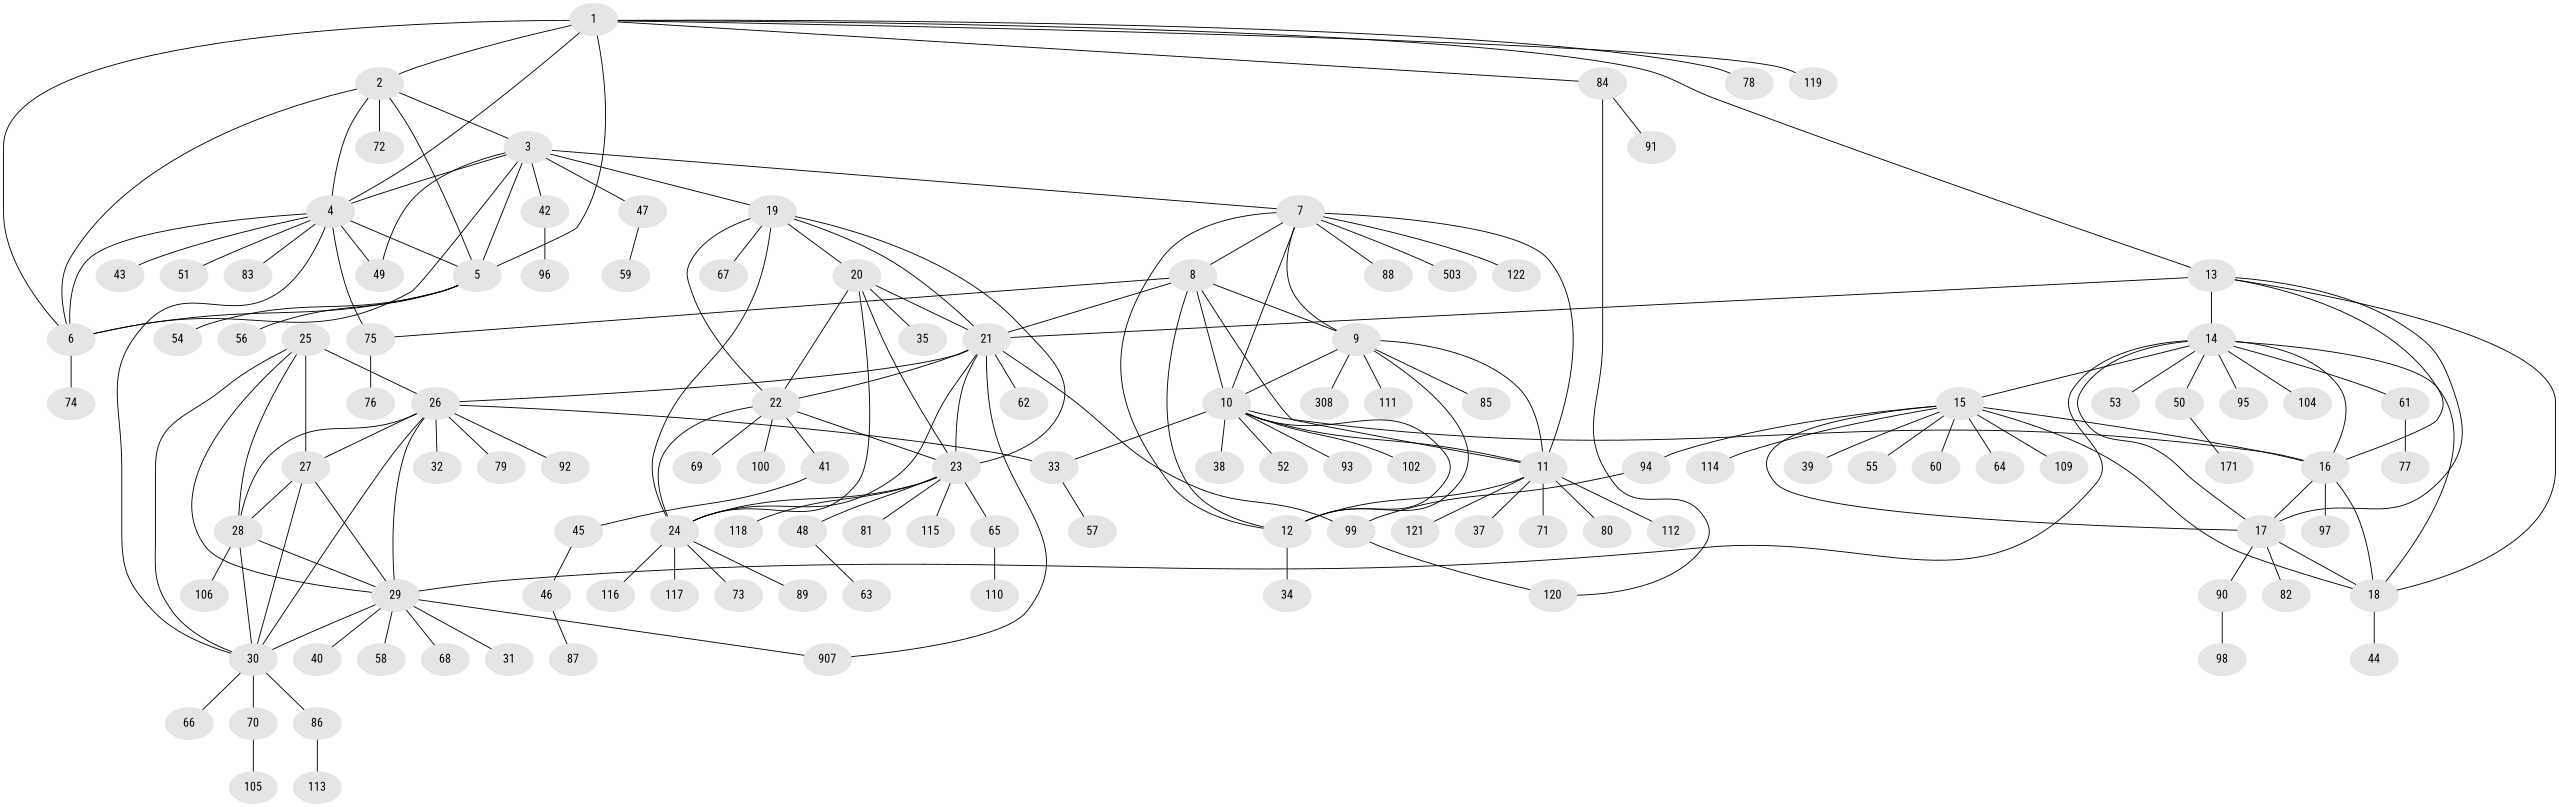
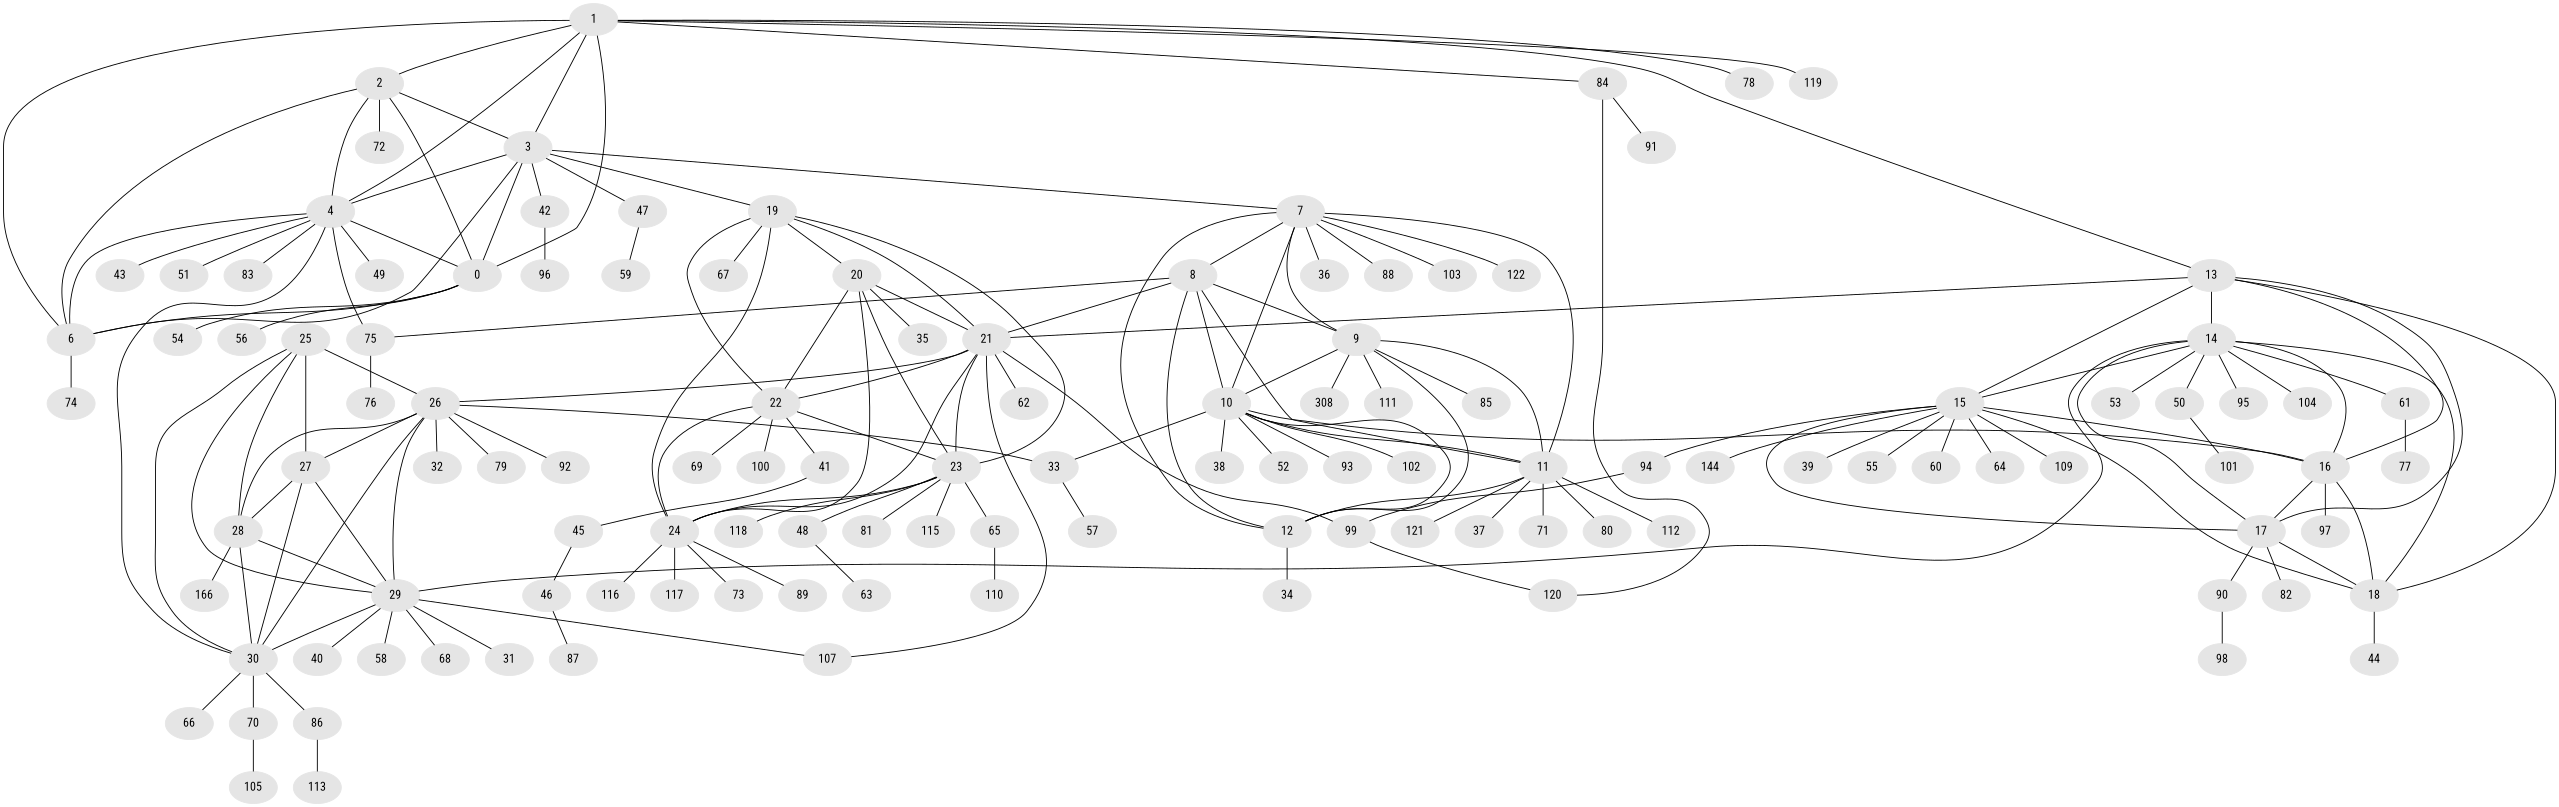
(426, 187) -> (561, 83)
(477, 276) -> (477, 276)
none -> (1324, 276)
(1452, 276) -> (1452, 276)
none -> (2086, 340)
(1710, 468) -> (1710, 468)
(2229, 468) -> (2229, 468)
(204, 596) -> (204, 596)
(828, 660) -> (828, 660)
